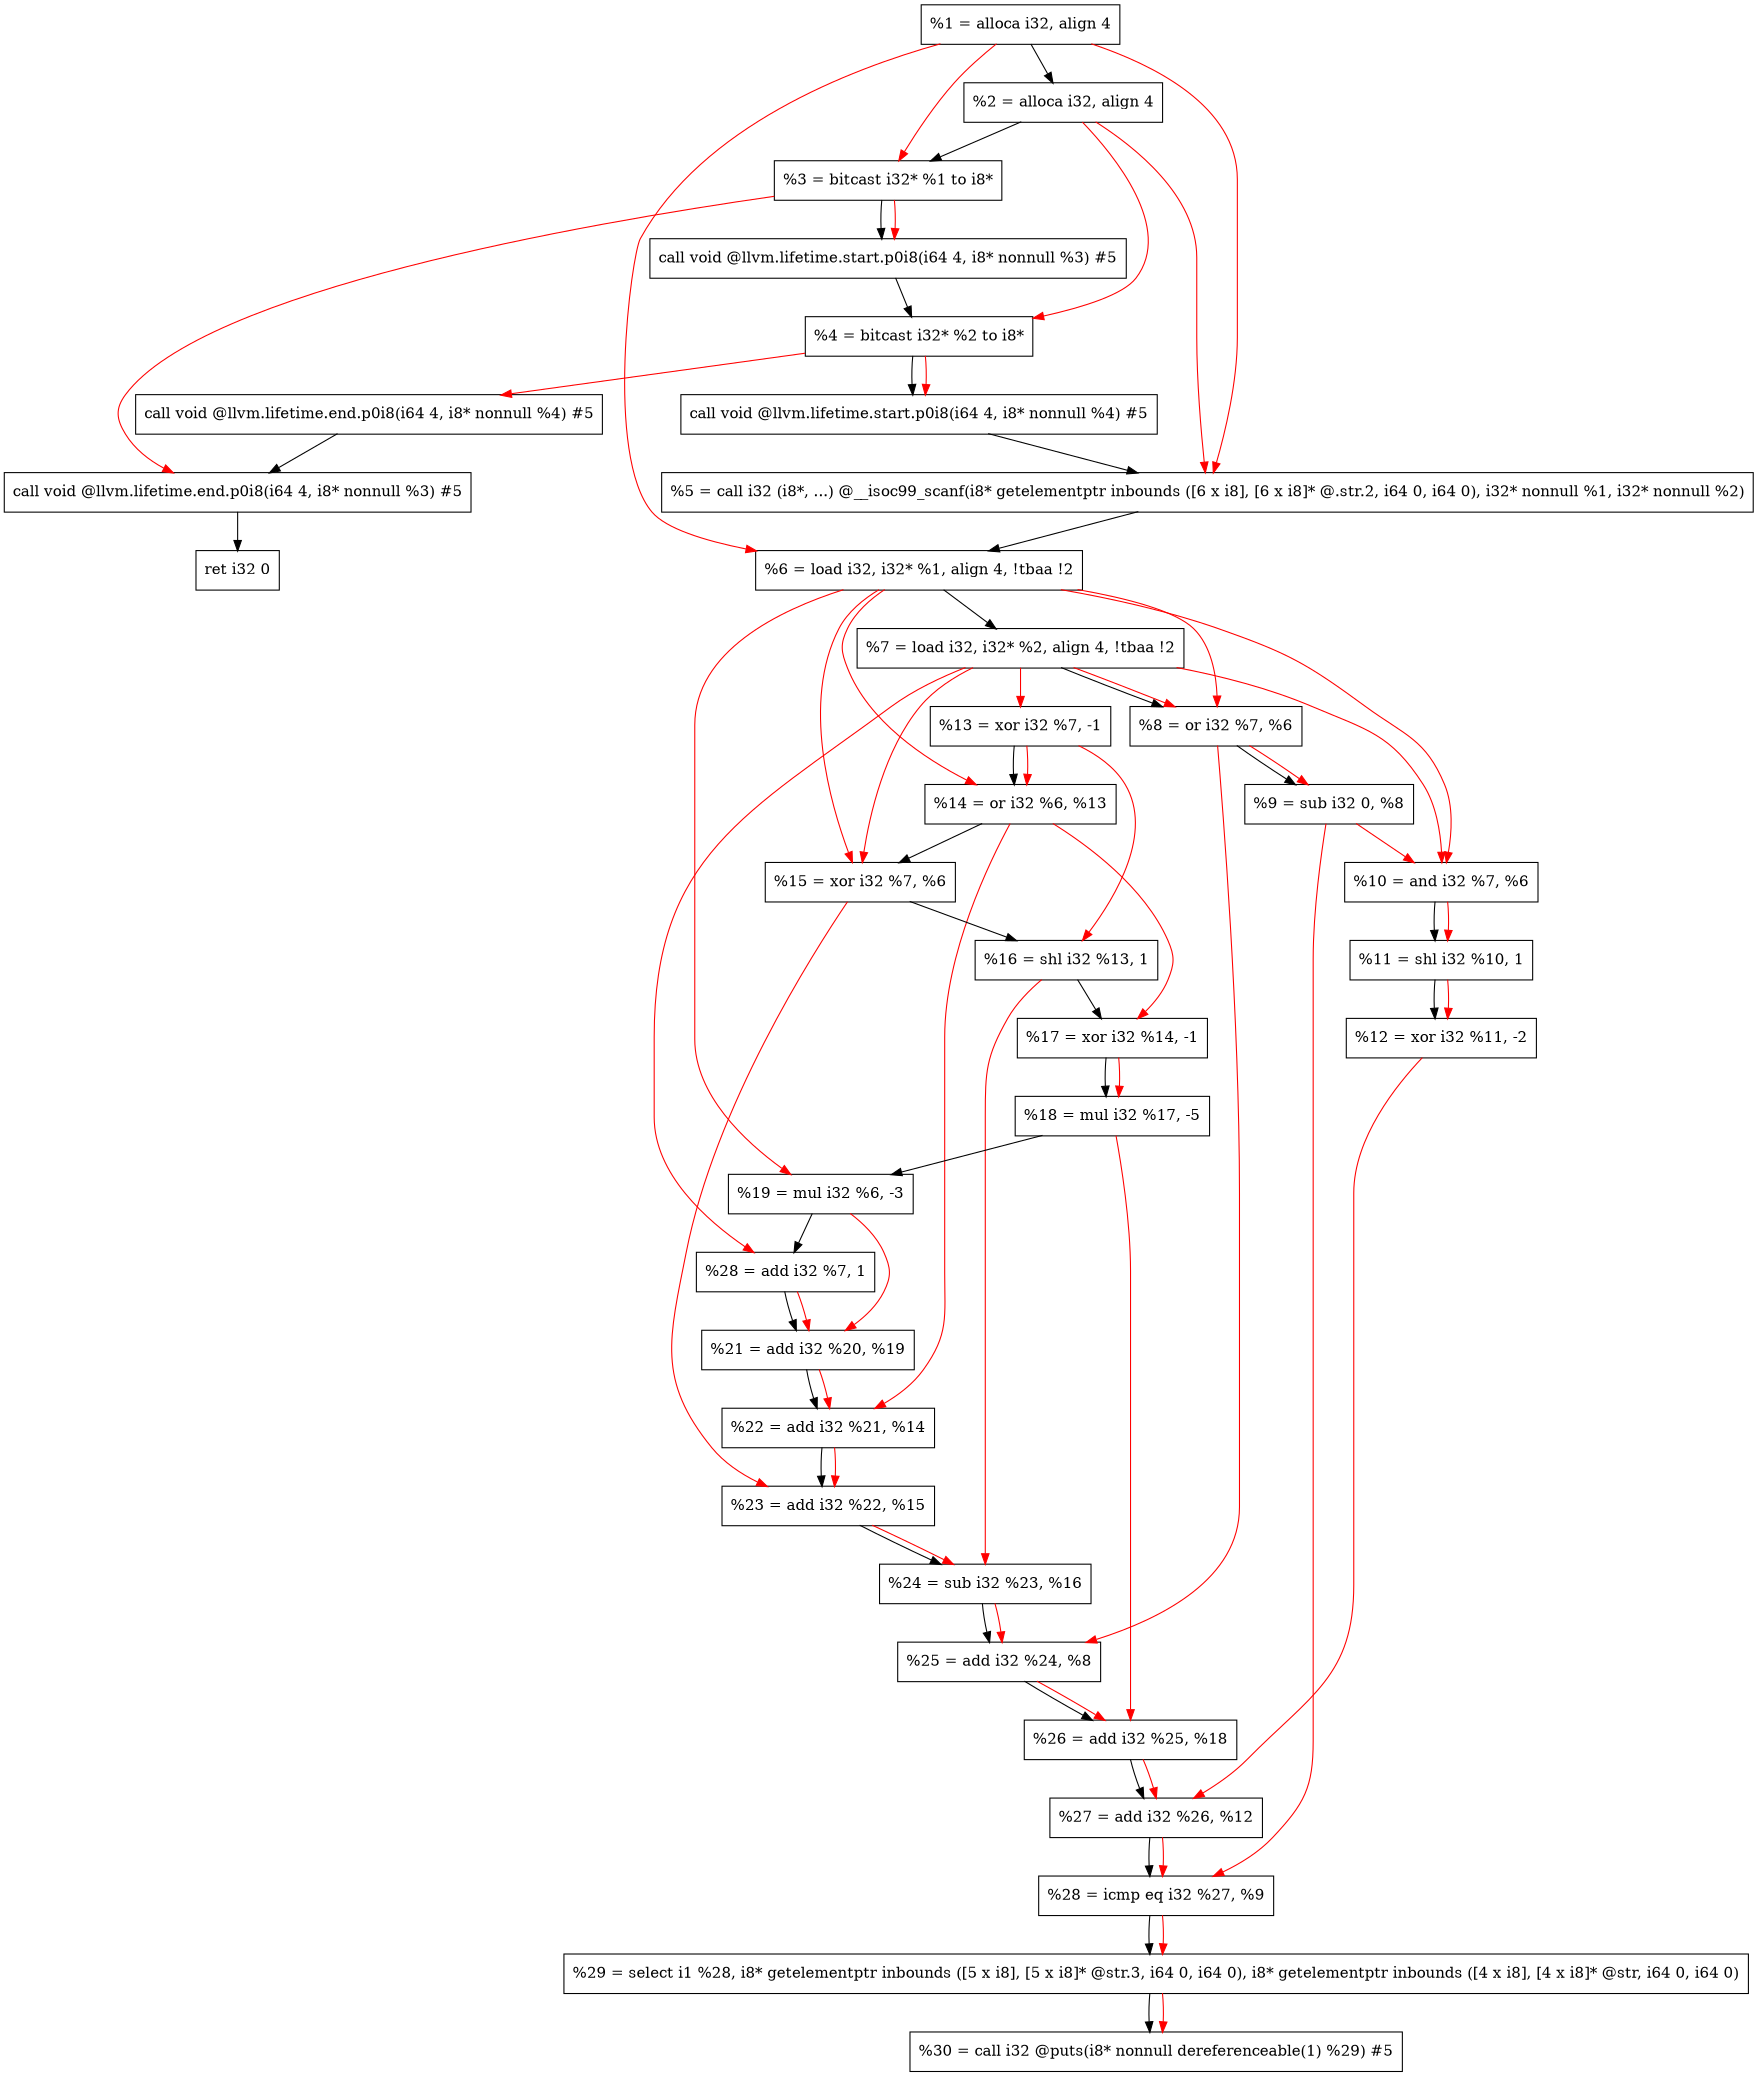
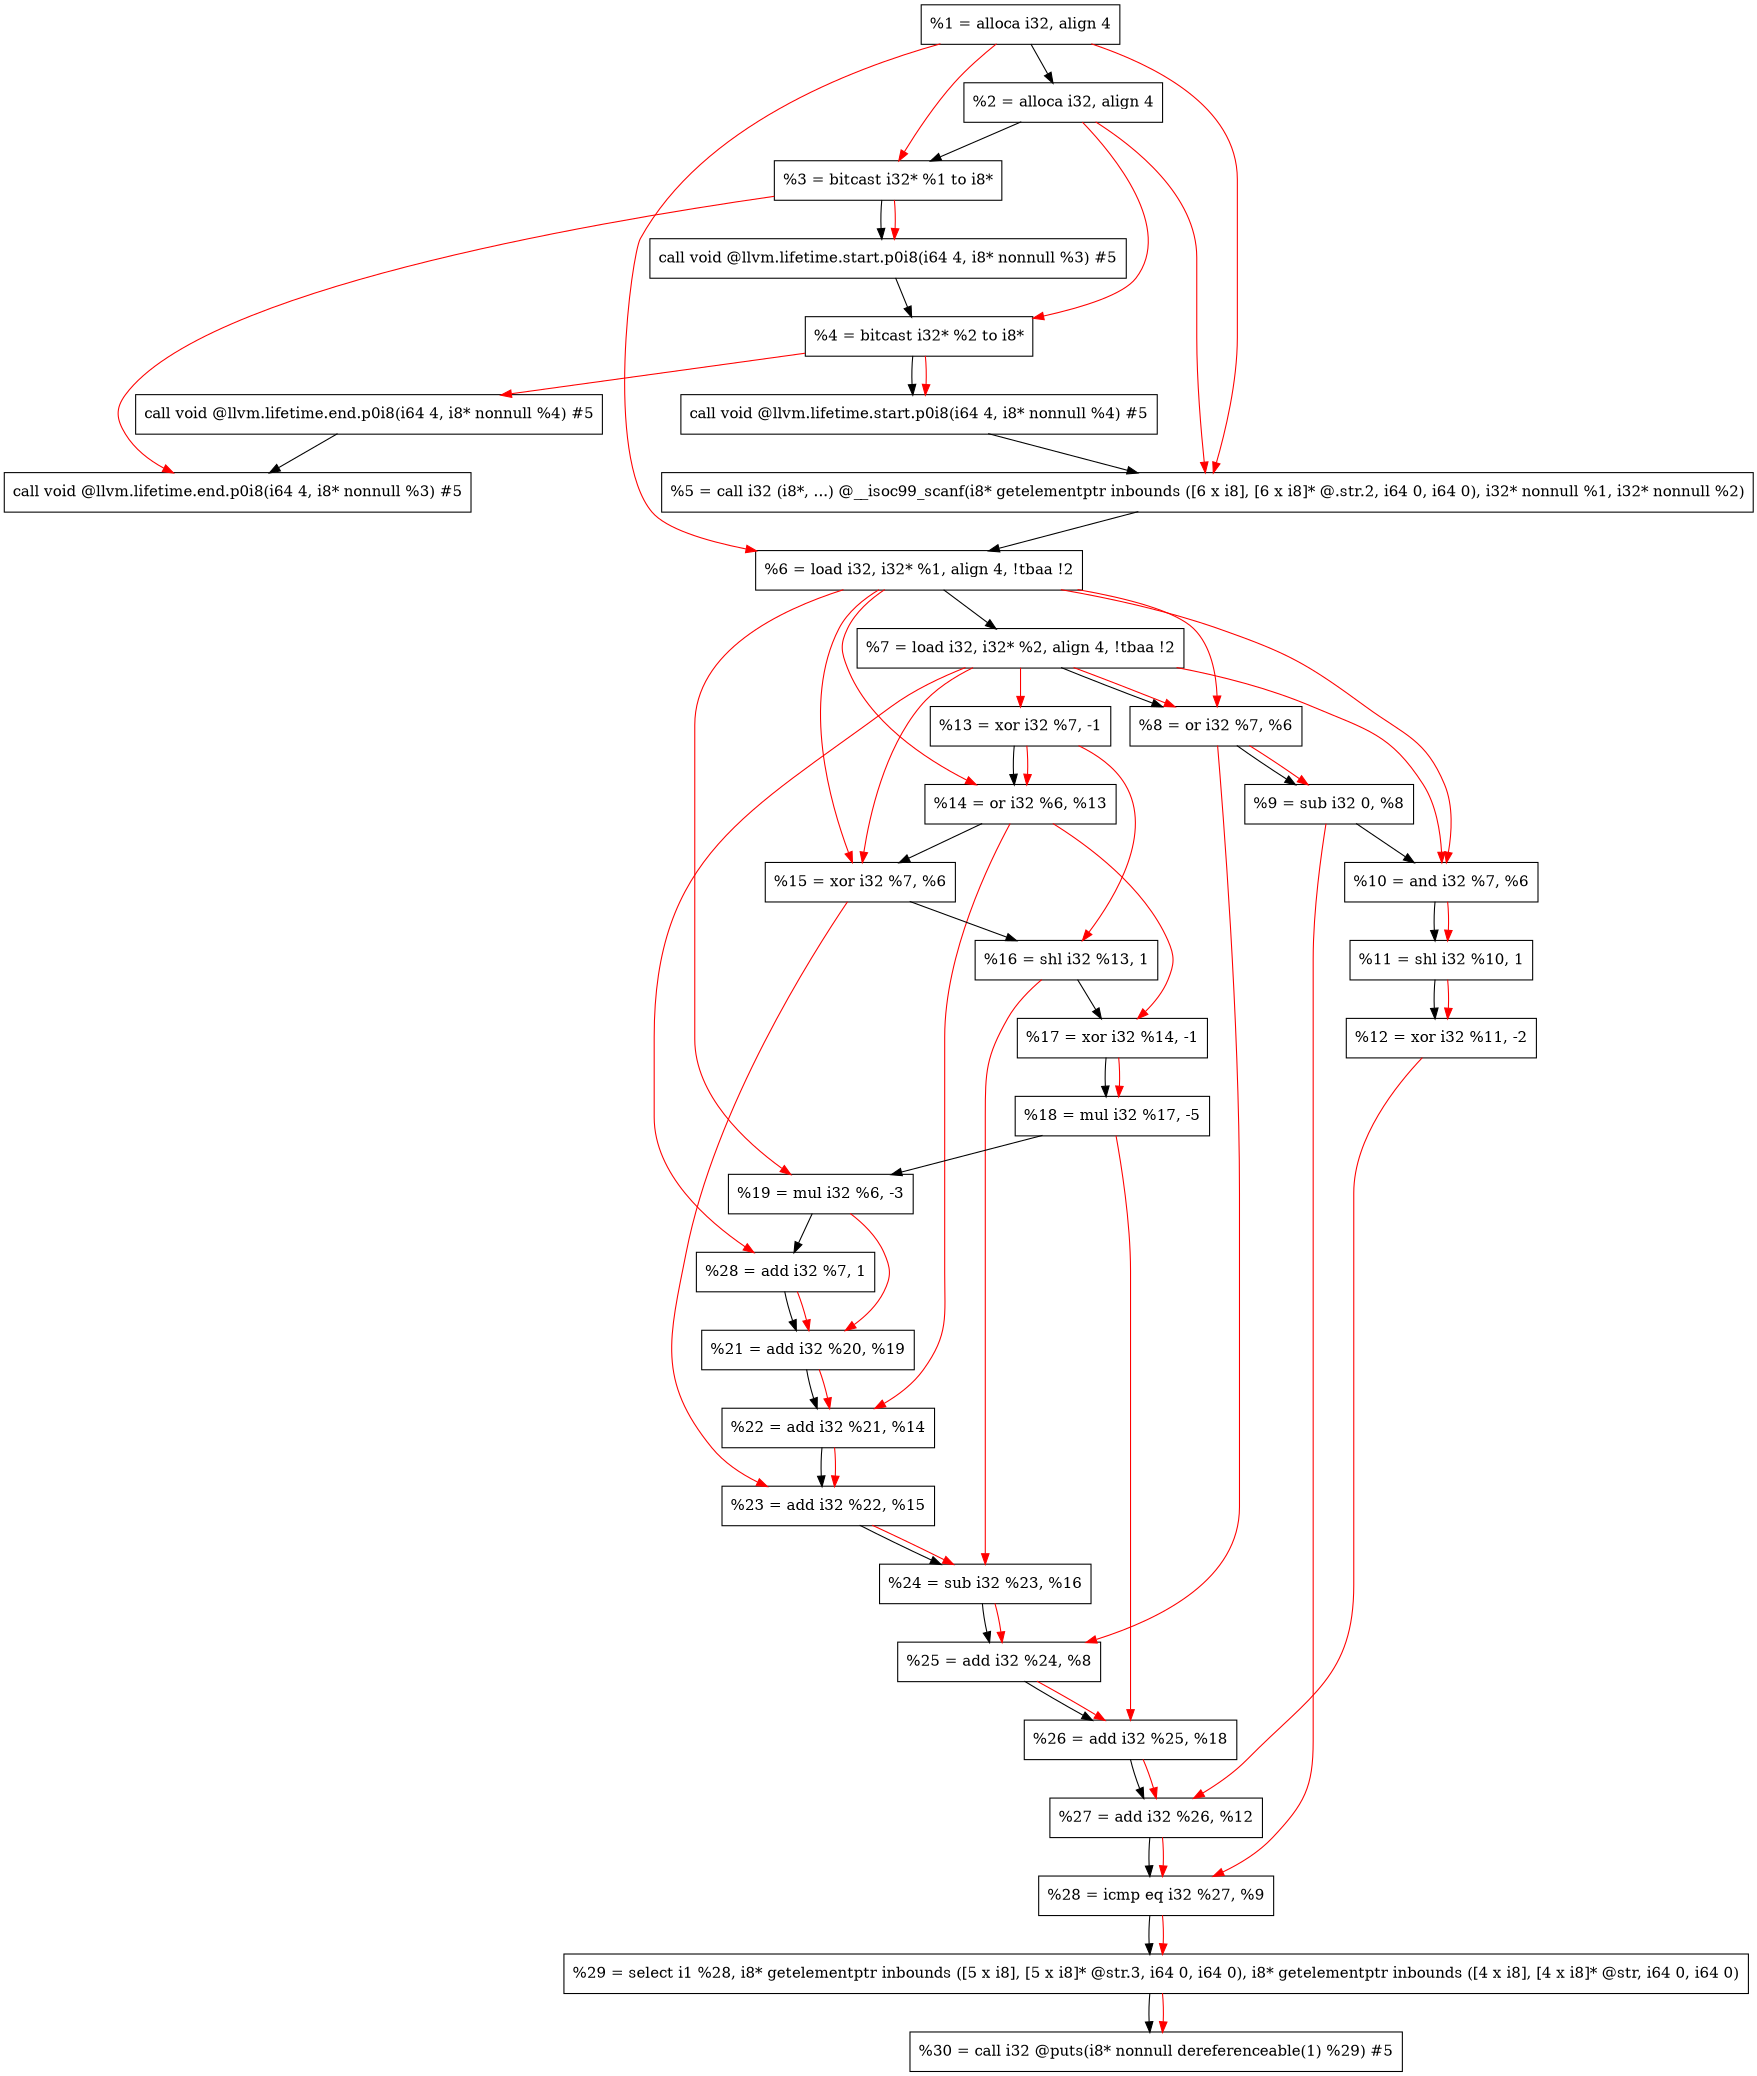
(238, 570) -> none
(1381, 840) -> (1381, 840)
